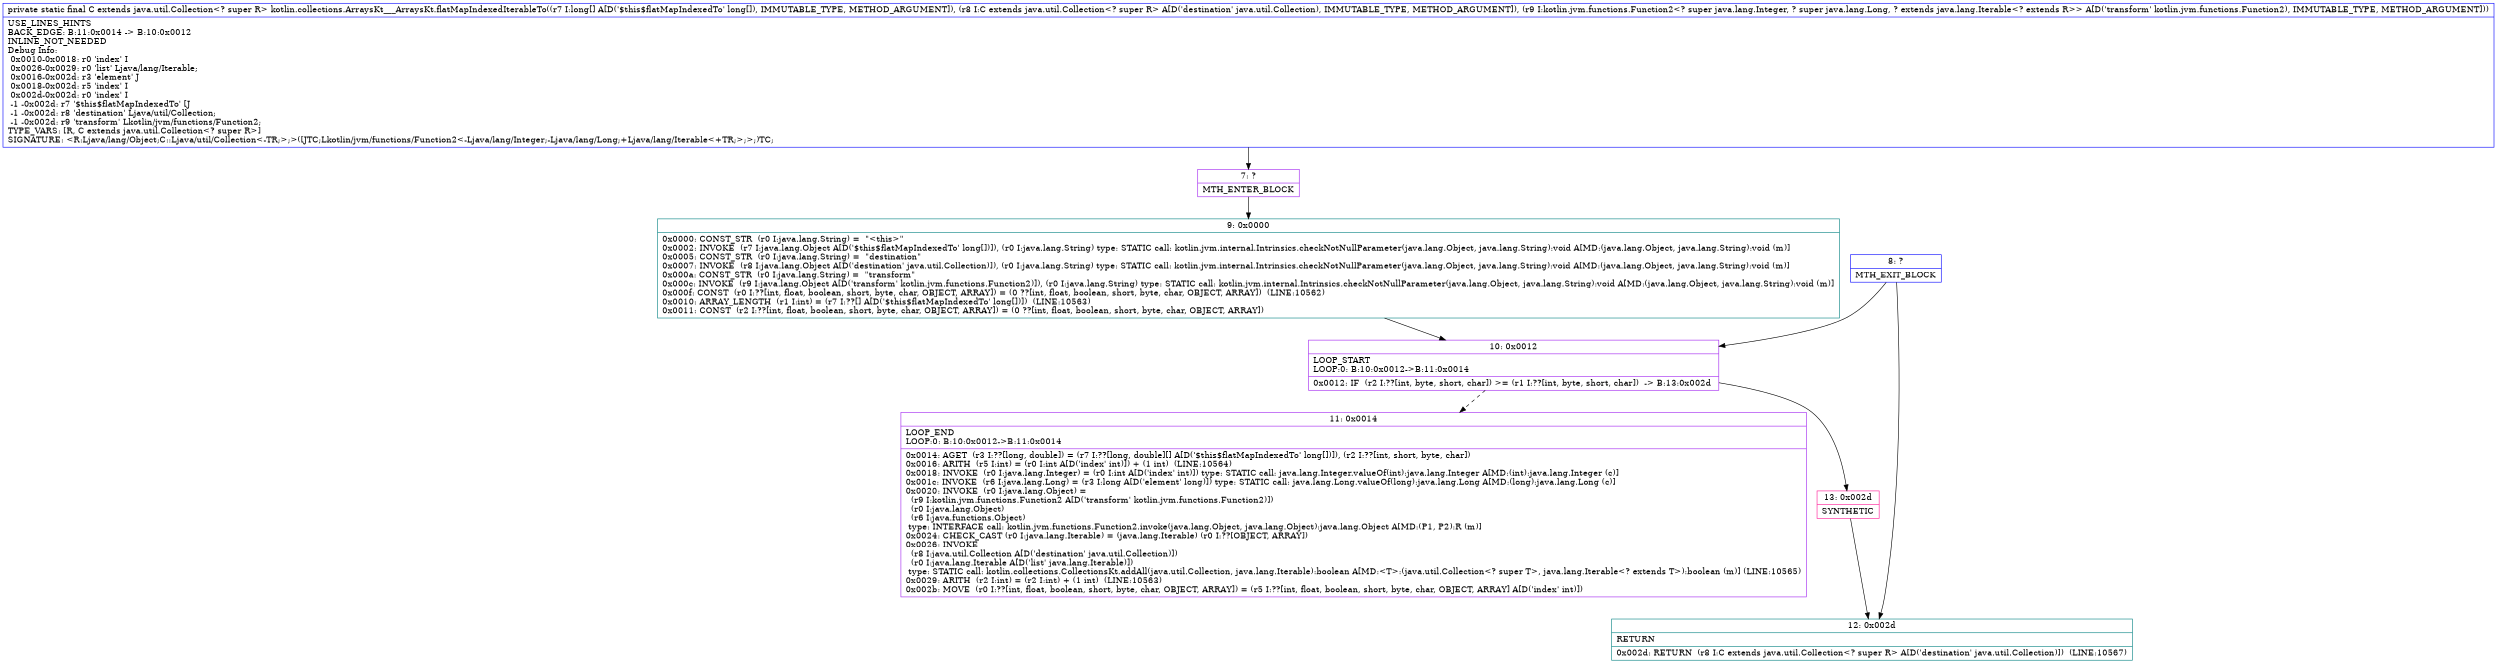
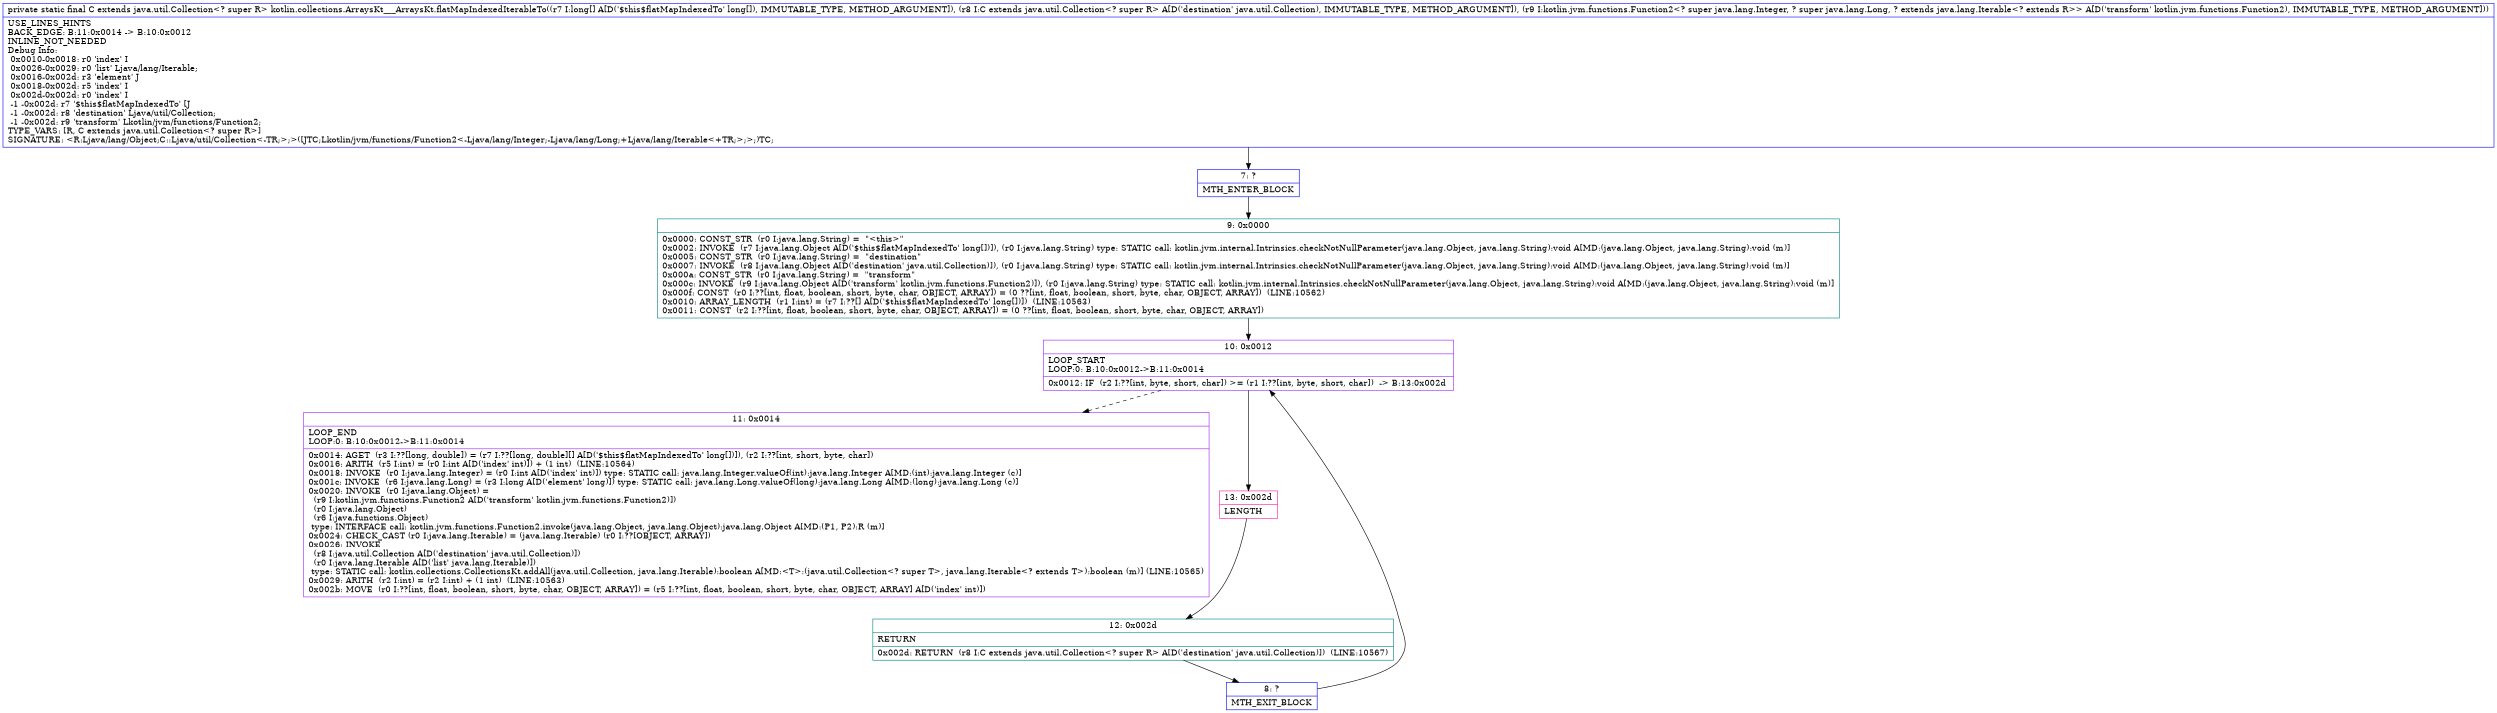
(1248, 183) -> (1248, 183)
(1898, 448) -> (1208, 670)
(1848, 511) -> (1243, 511)
